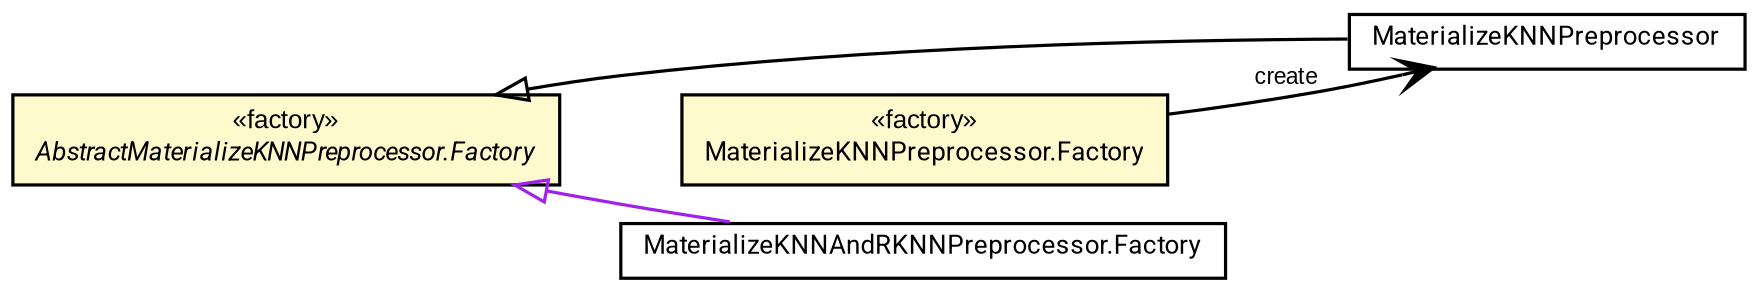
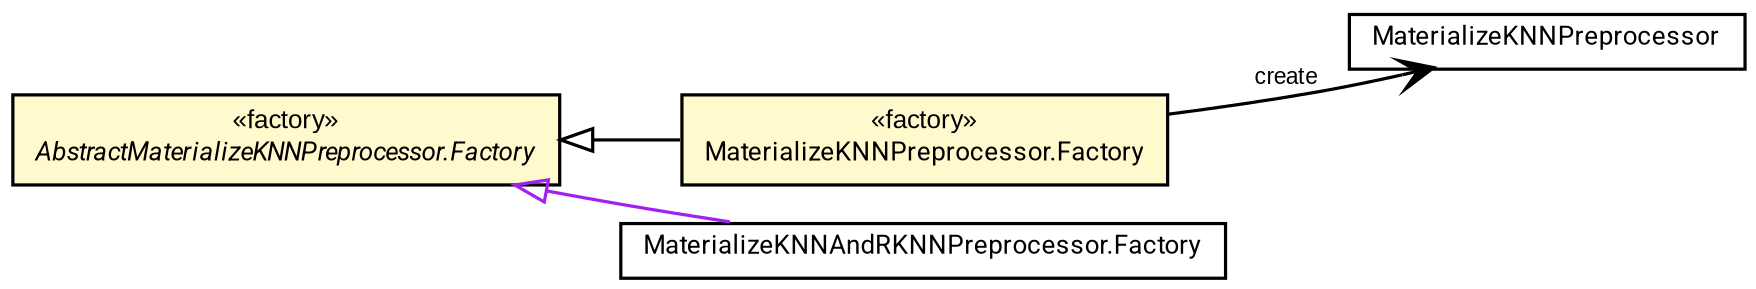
(937, 50) -> (637, 140)
